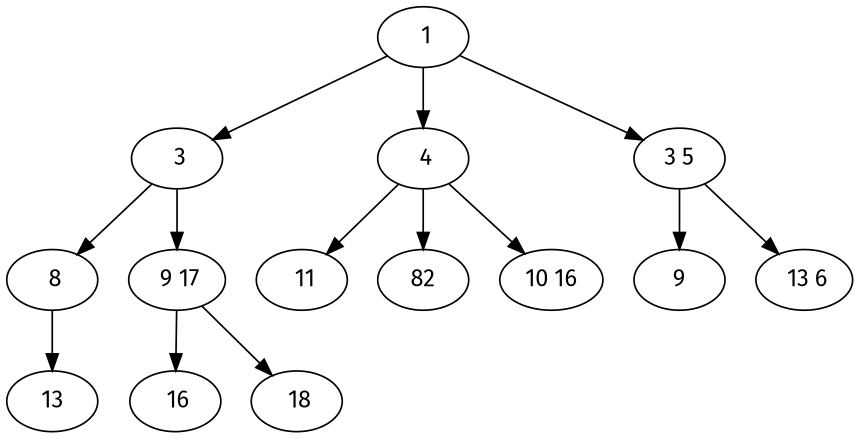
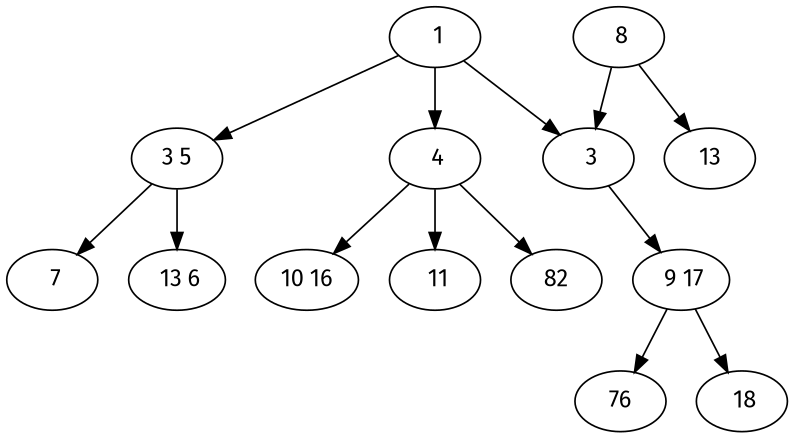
(121, 213) -> (606, 90)
(680, 280) -> (52, 280)
(175, 401) -> (620, 401)
